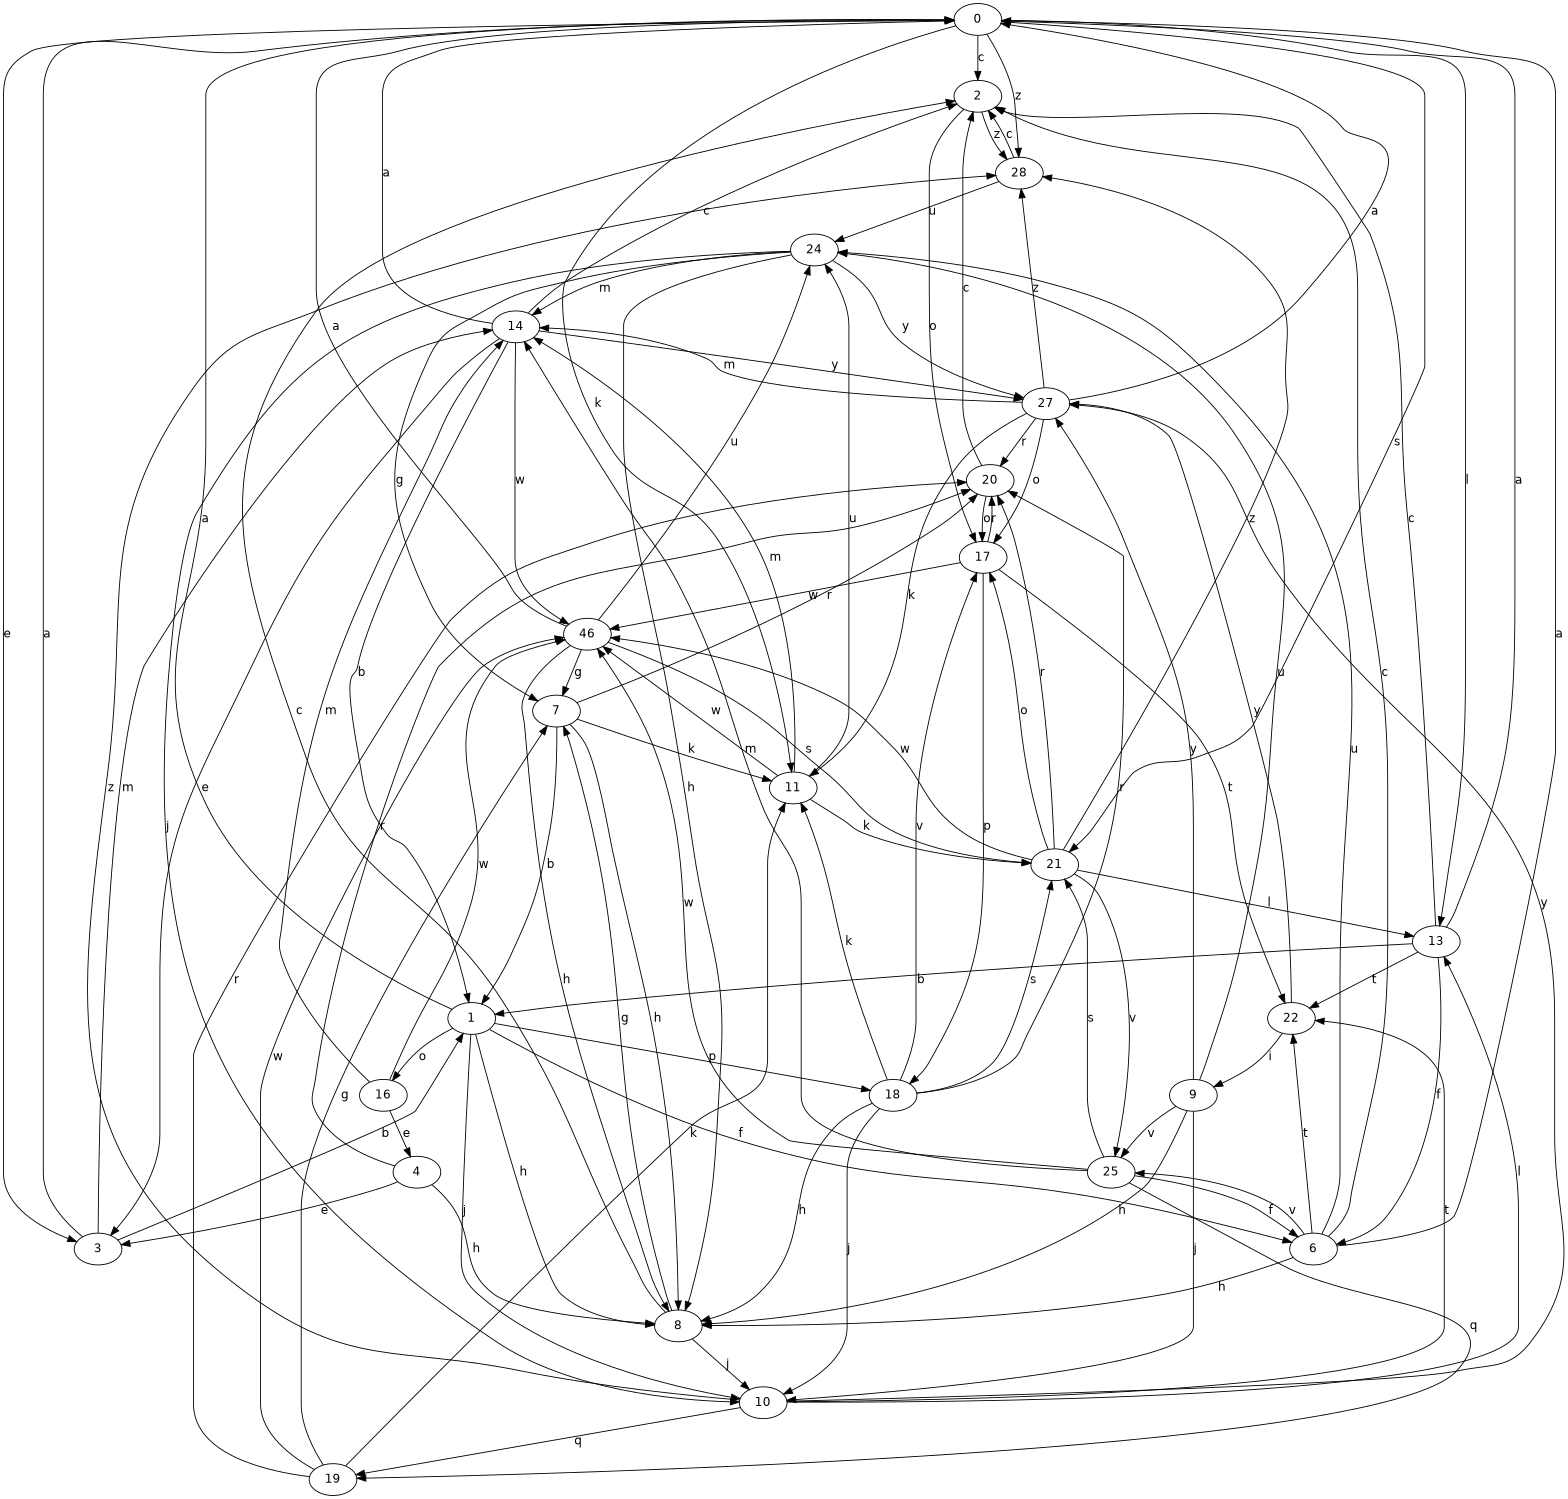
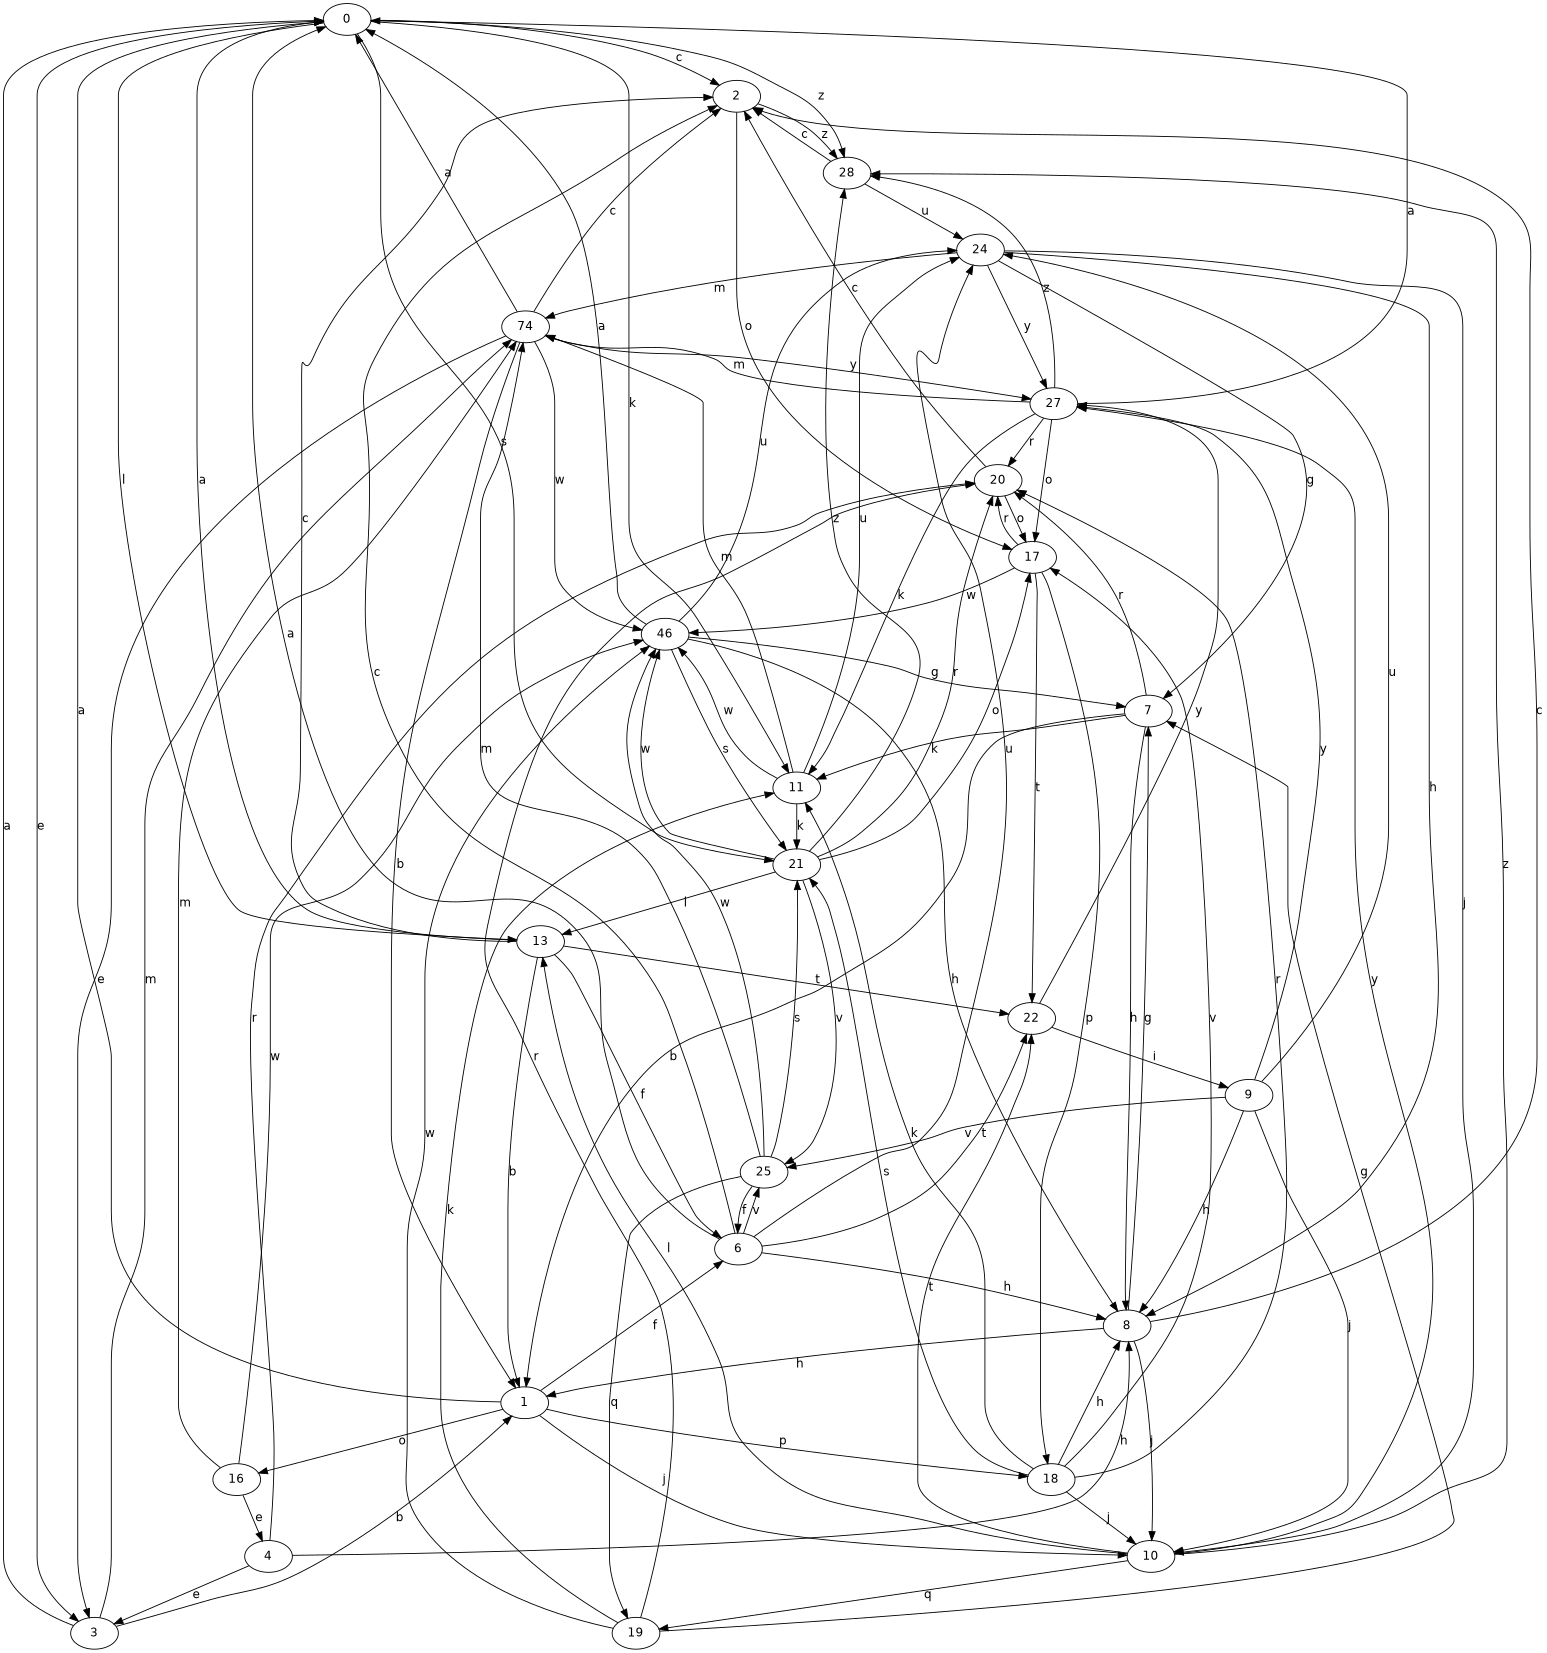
(516, 327) -> (526, 327)
(526, 1210) -> (829, 1354)
